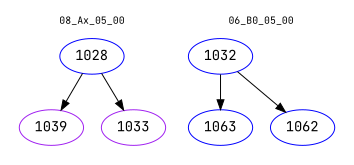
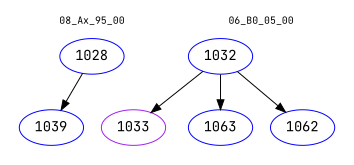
(92, 21) -> (92, 21)
(110, 87) -> (188, 84)
(51, 128) -> (51, 128)
